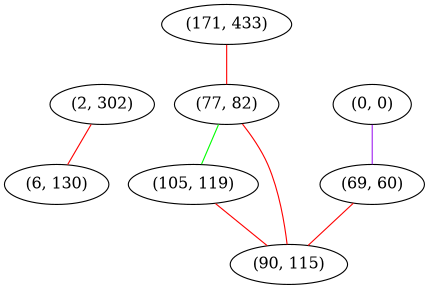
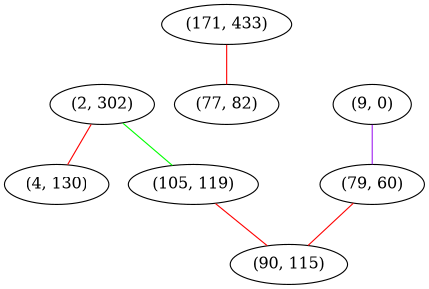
(372, 104) -> (372, 104)
(210, 144) -> (148, 144)
(274, 181) -> none
(57, 184) -> (57, 184)
(372, 184) -> (372, 184)
